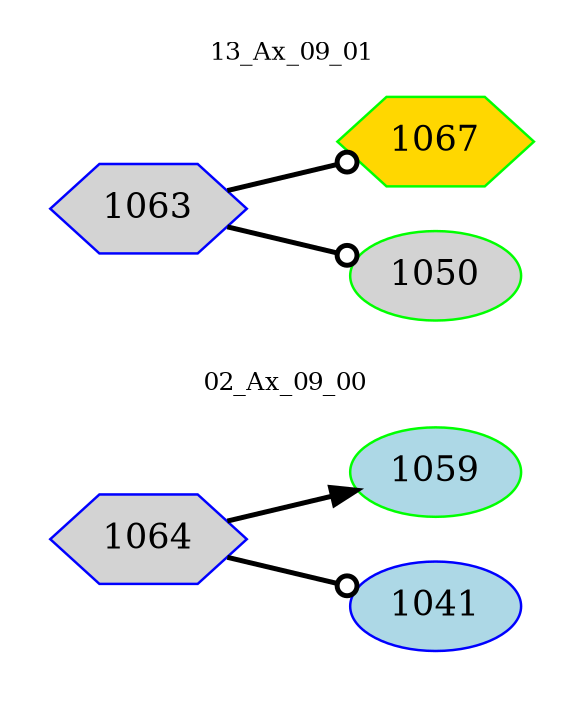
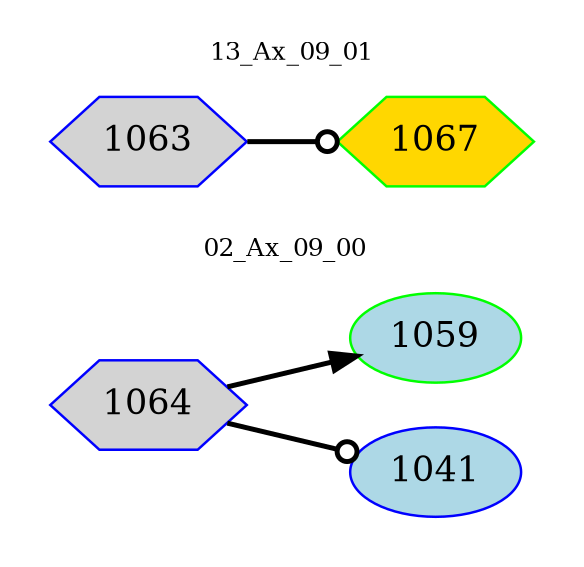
(436, 276) -> none
